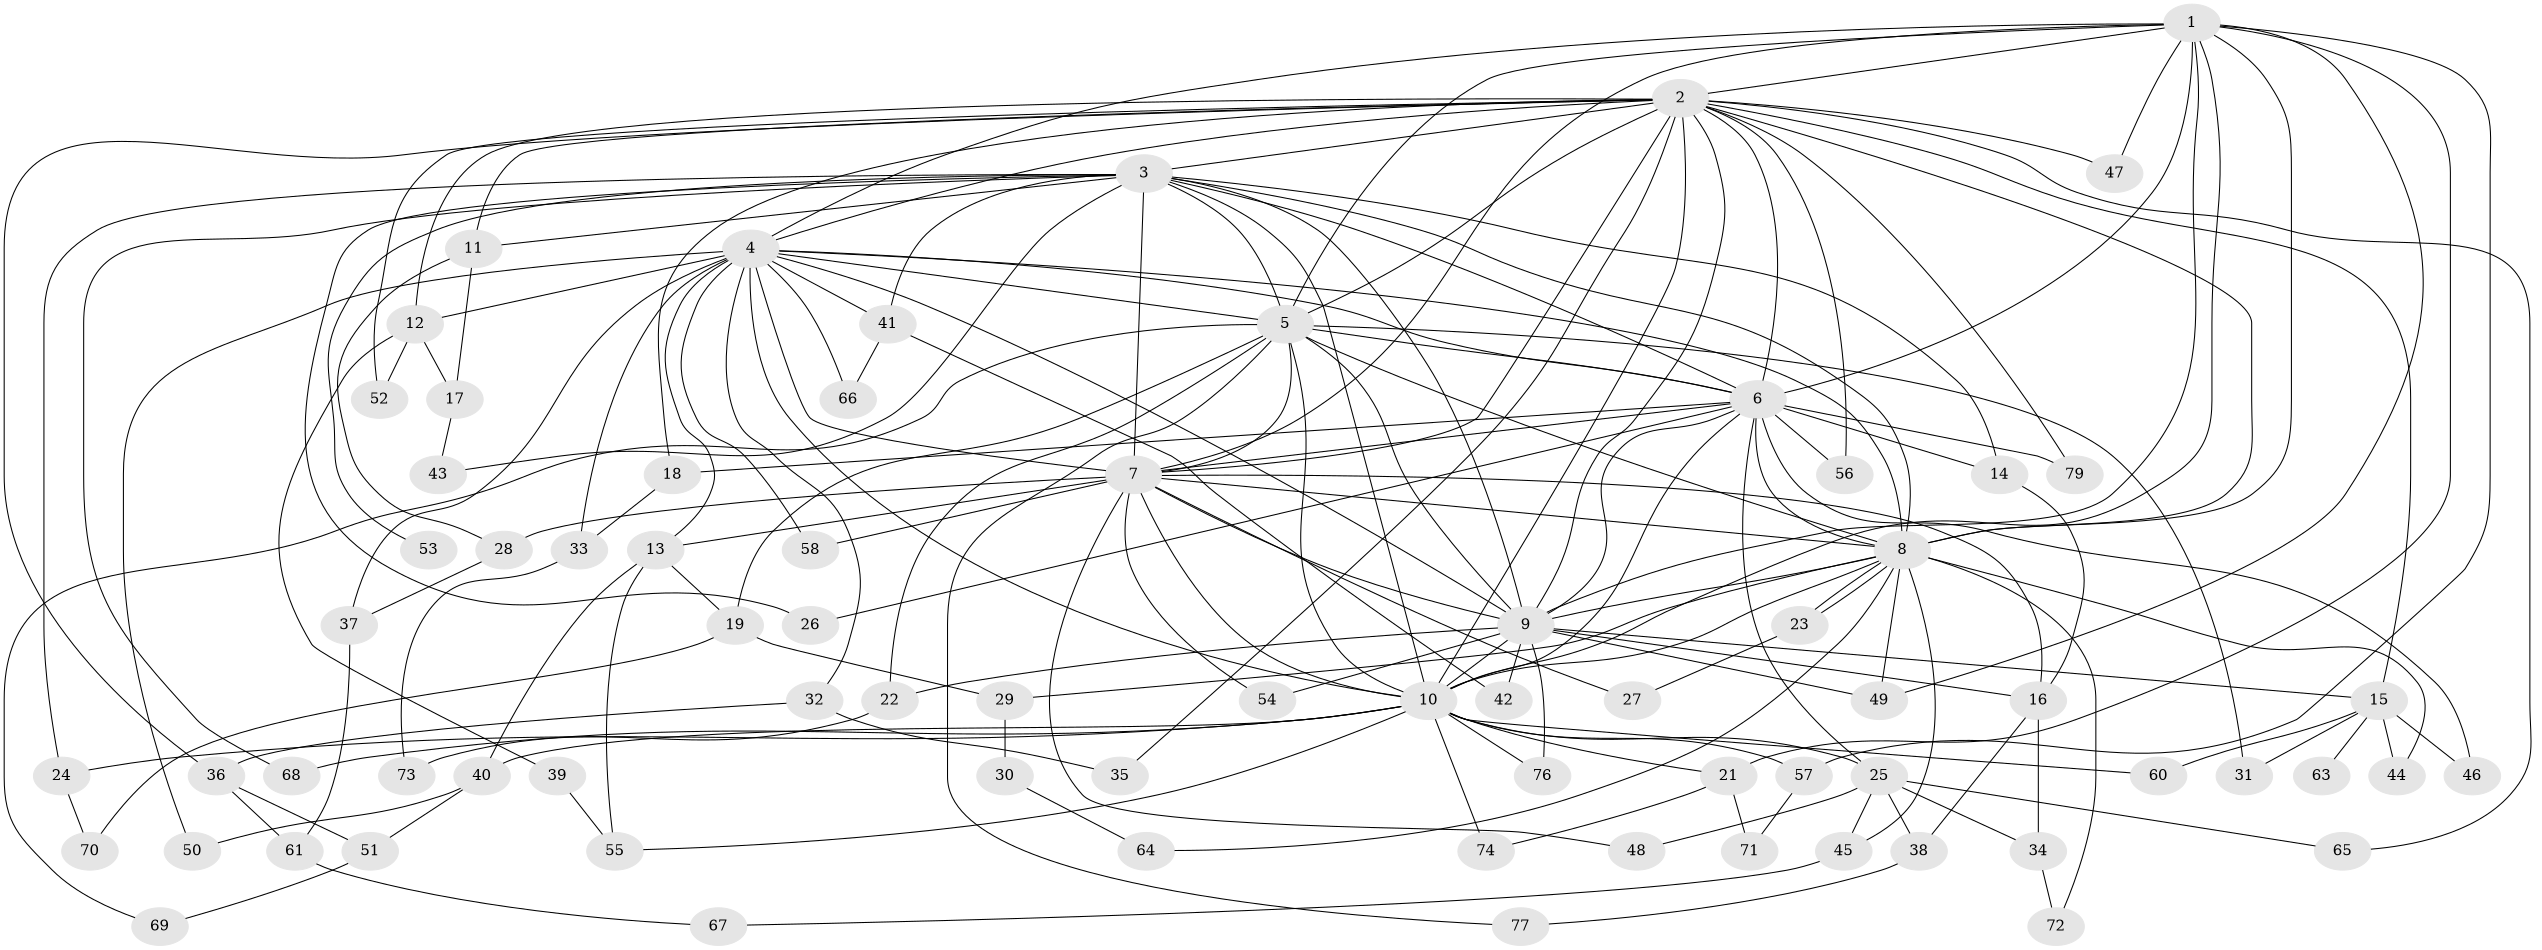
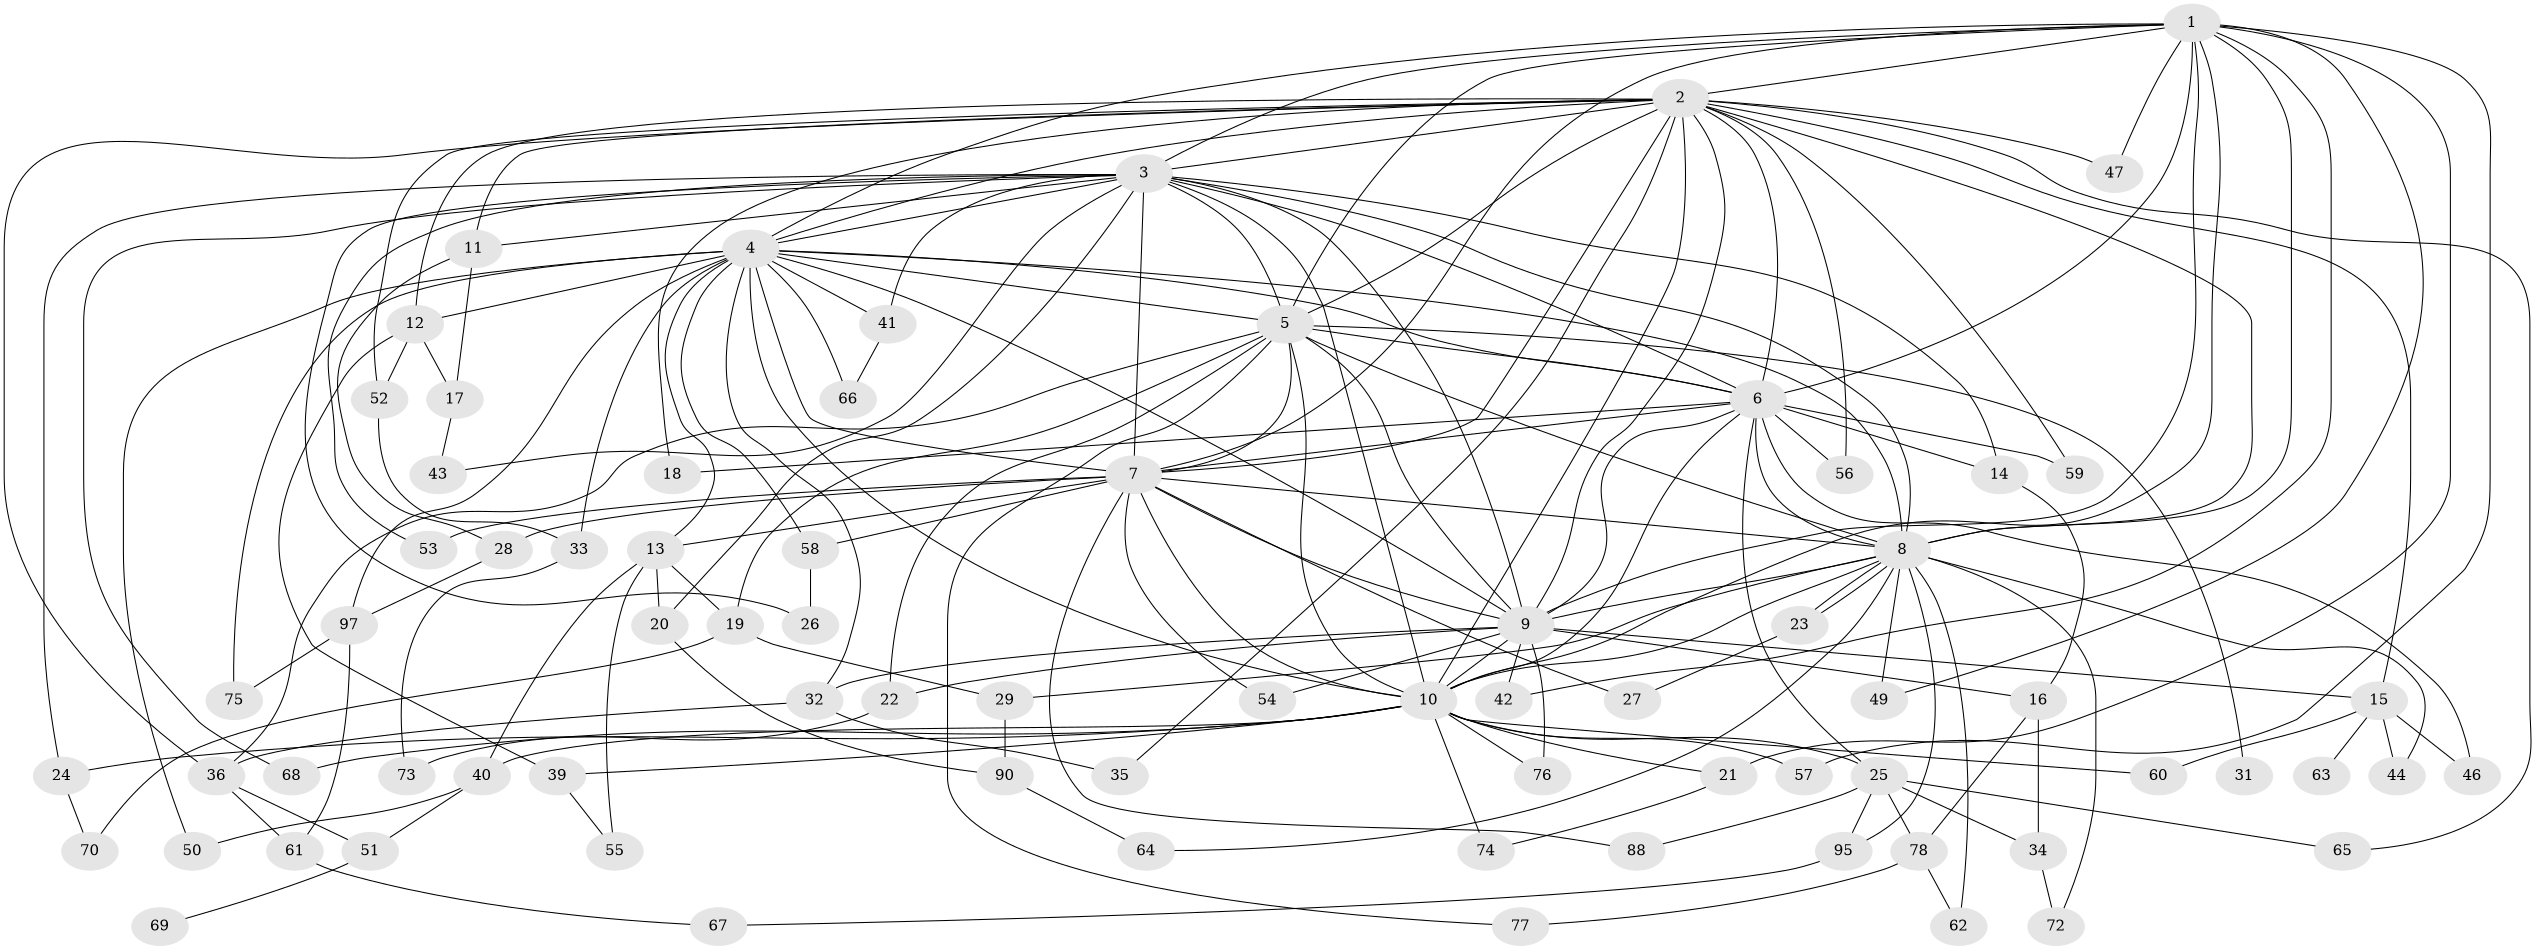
none -> (1655, 47)
none -> (939, 213)
(2075, 475) -> (2075, 475)
(505, 484) -> (677, 441)
(1652, 487) -> (694, 501)
(1224, 499) -> (2205, 549)
(630, 509) -> (415, 506)
(1284, 512) -> (811, 588)
(349, 625) -> (349, 625)
none -> (660, 625)
(1695, 661) -> (1149, 646)
none -> (234, 701)
(2312, 738) -> none
(1005, 776) -> (1005, 776)
(1032, 817) -> (1035, 744)
(1637, 851) -> (1637, 851)
(1750, 851) -> none
(1844, 851) -> (1844, 851)
(1919, 851) -> (1919, 851)
none -> (1959, 927)
